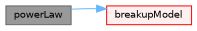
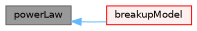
(84, 9) -> (94, 22)
